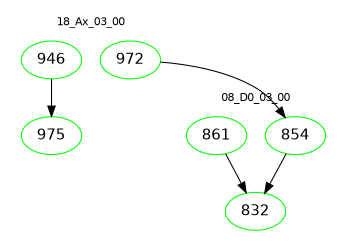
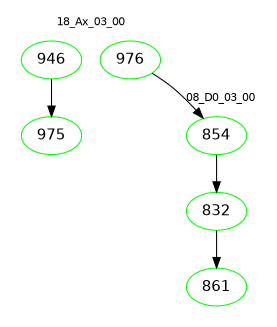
(130, 60) -> (130, 60)
(233, 169) -> (217, 244)
